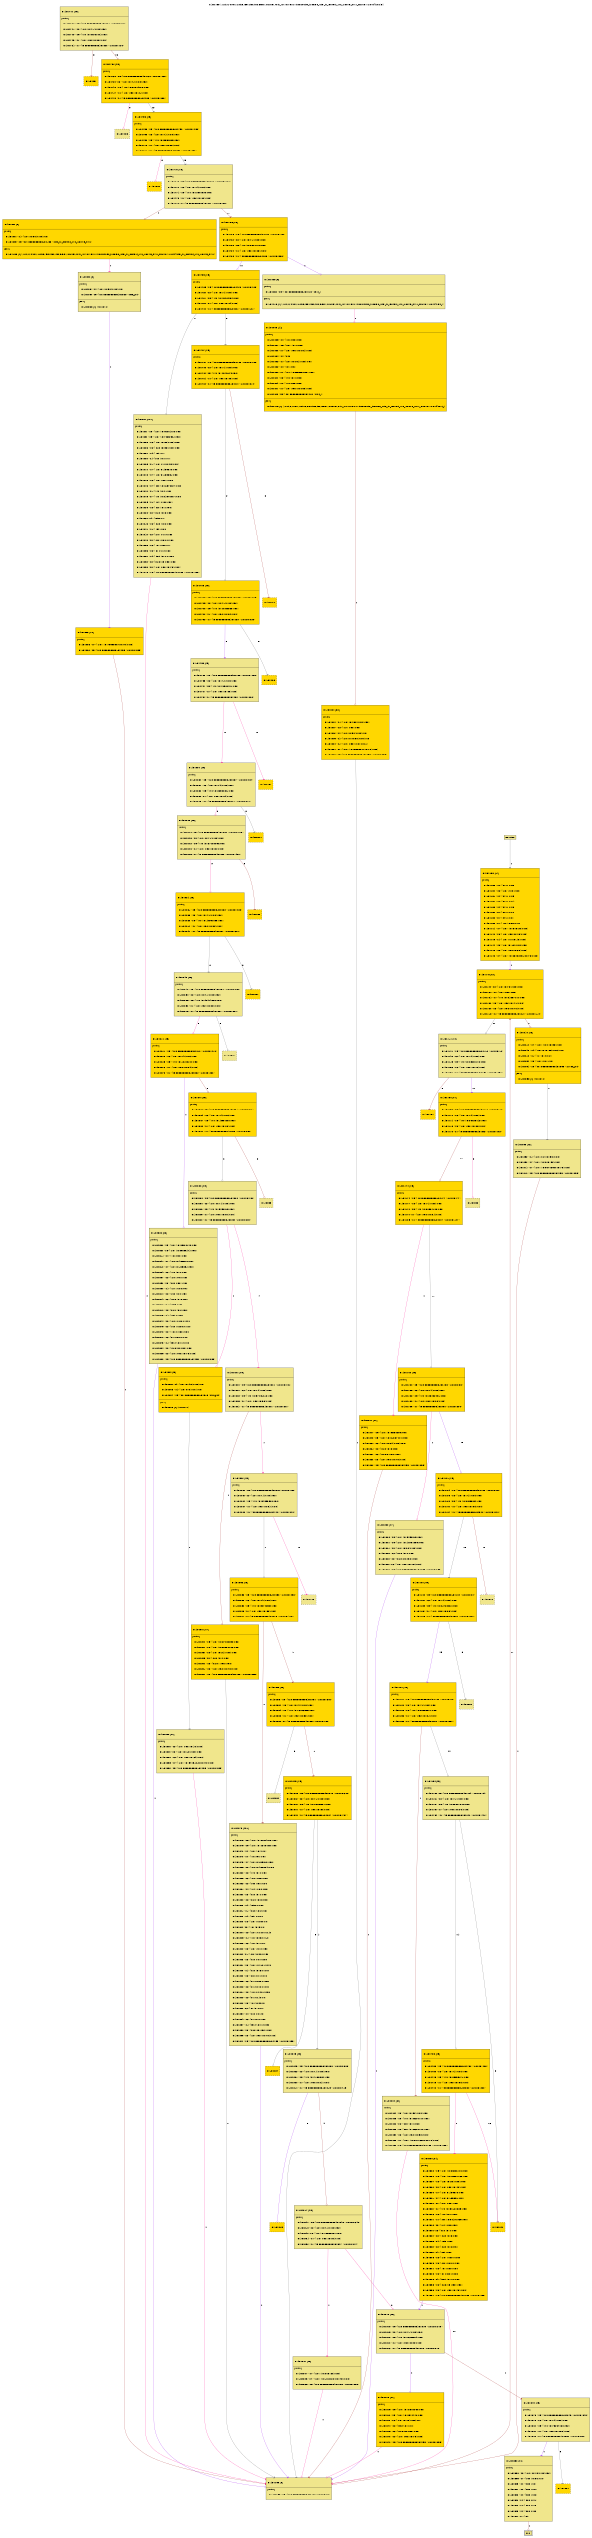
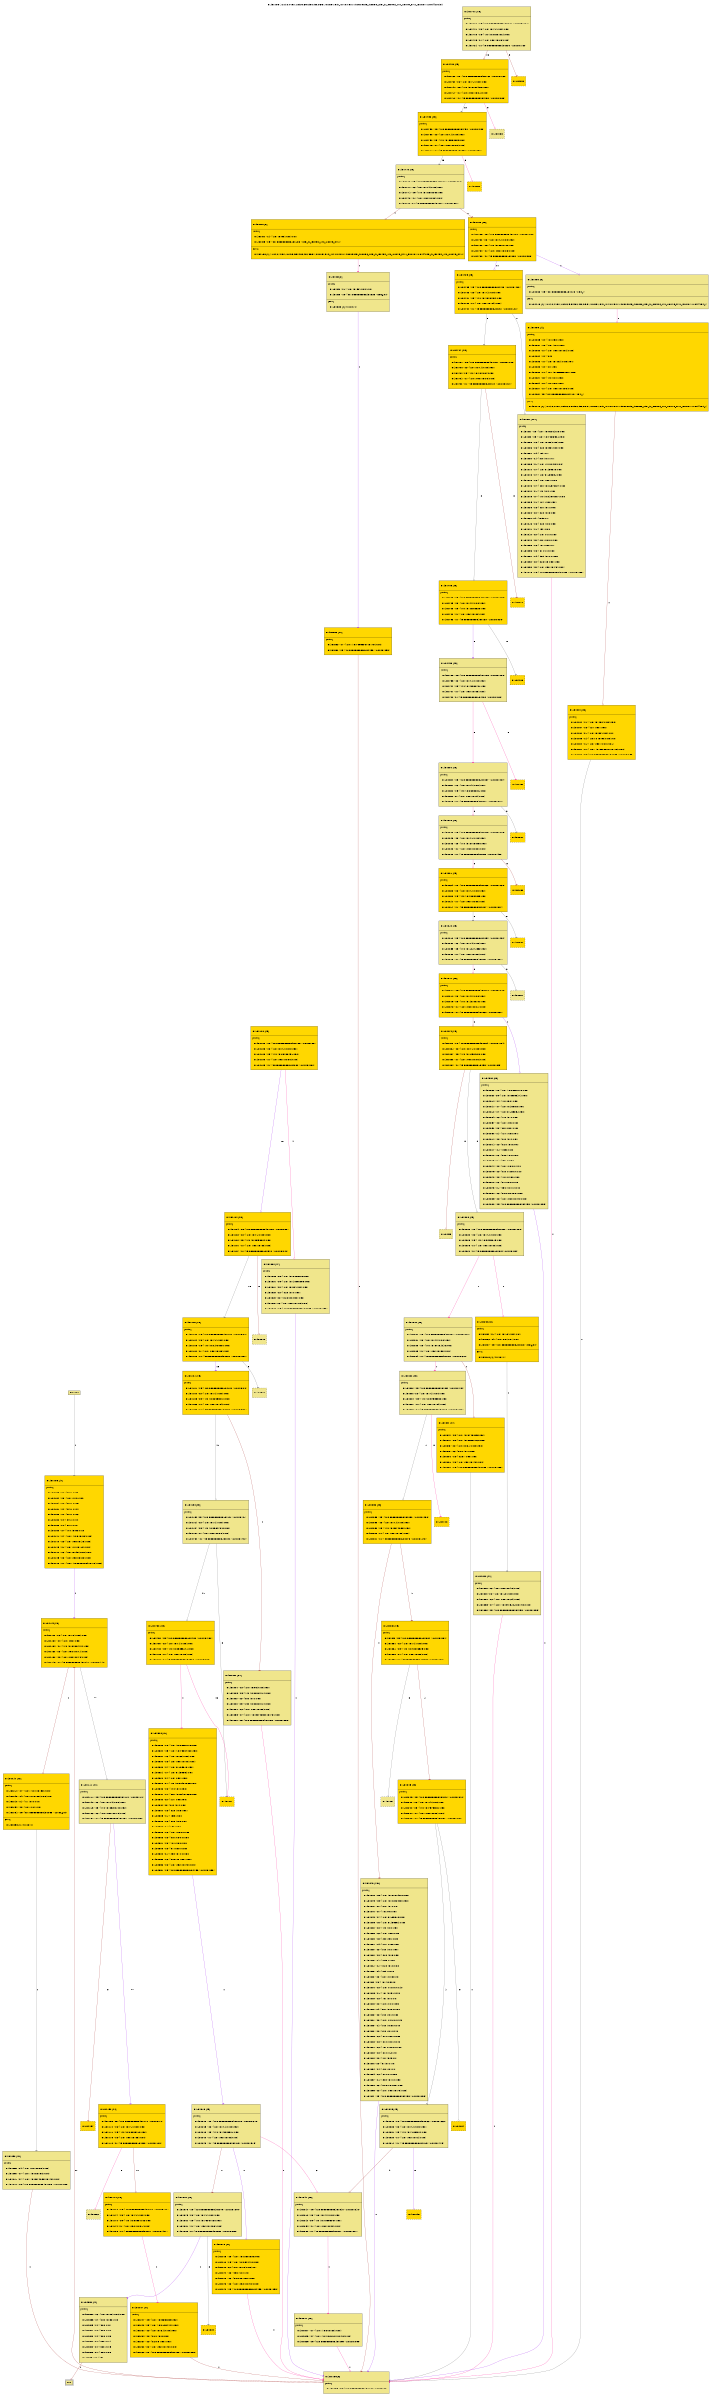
(430, 1296) -> none
(309, 1600) -> (442, 1522)
(369, 2279) -> (294, 2159)
(454, 2331) -> (284, 2170)
